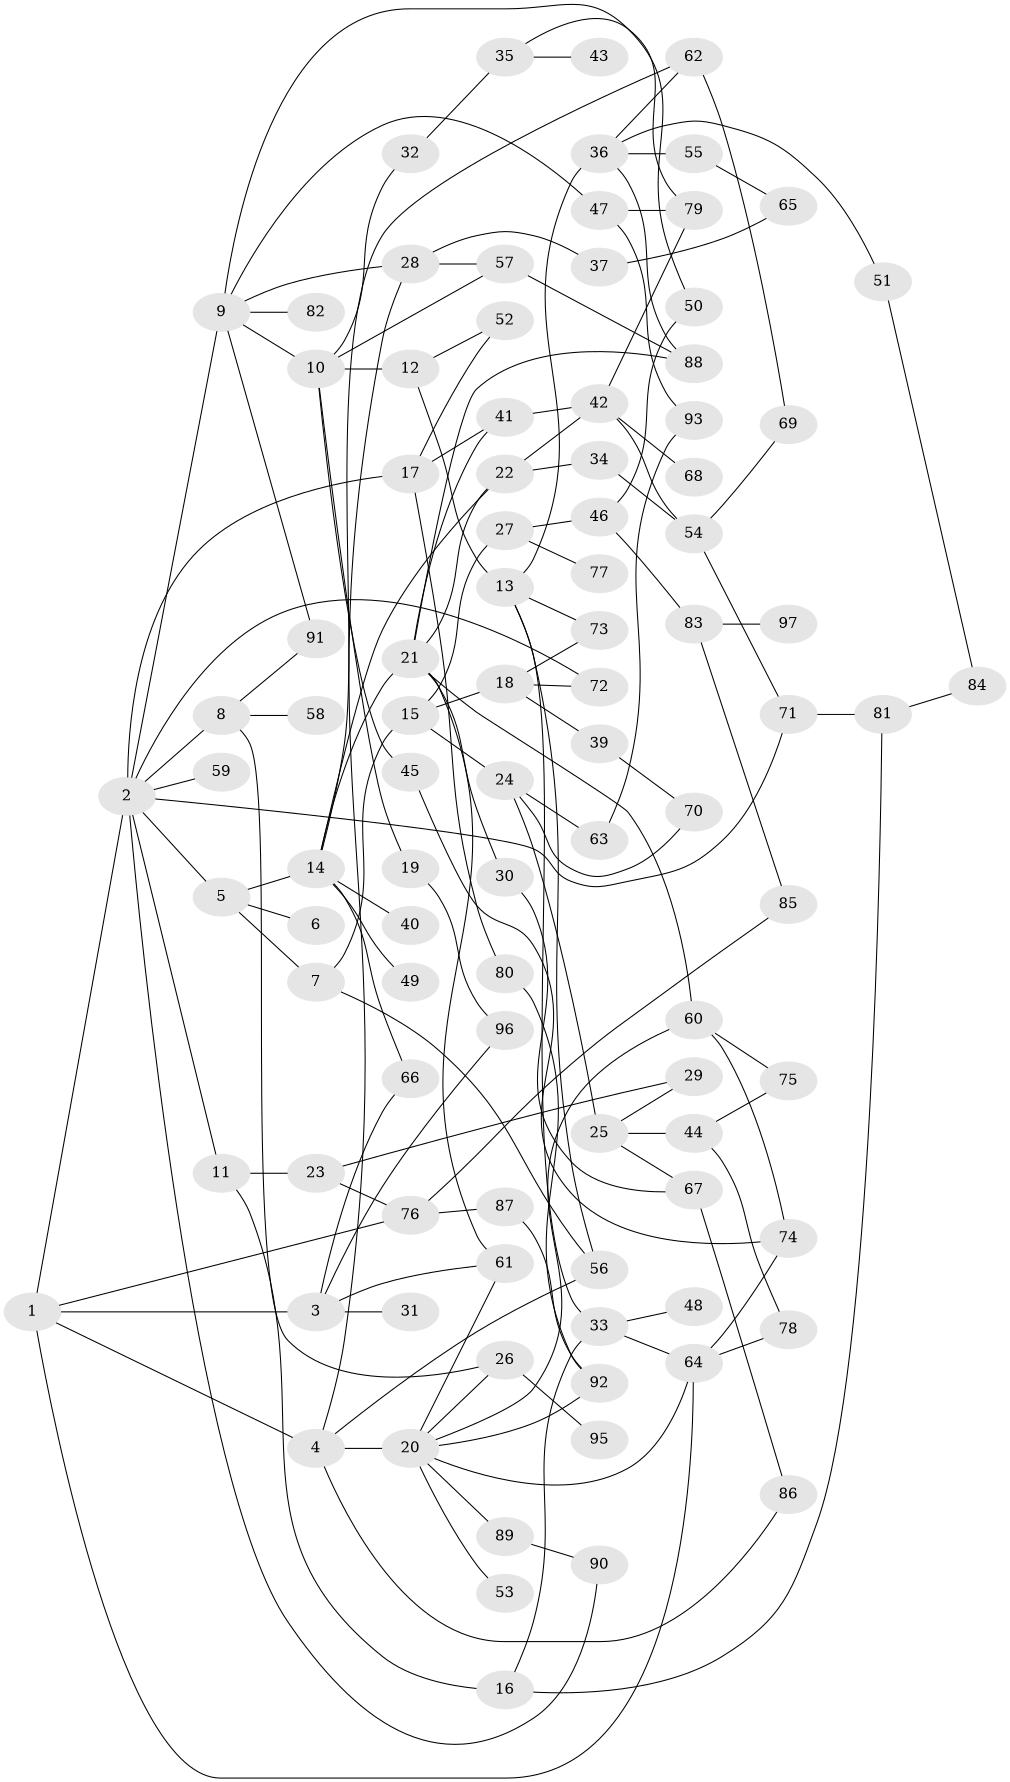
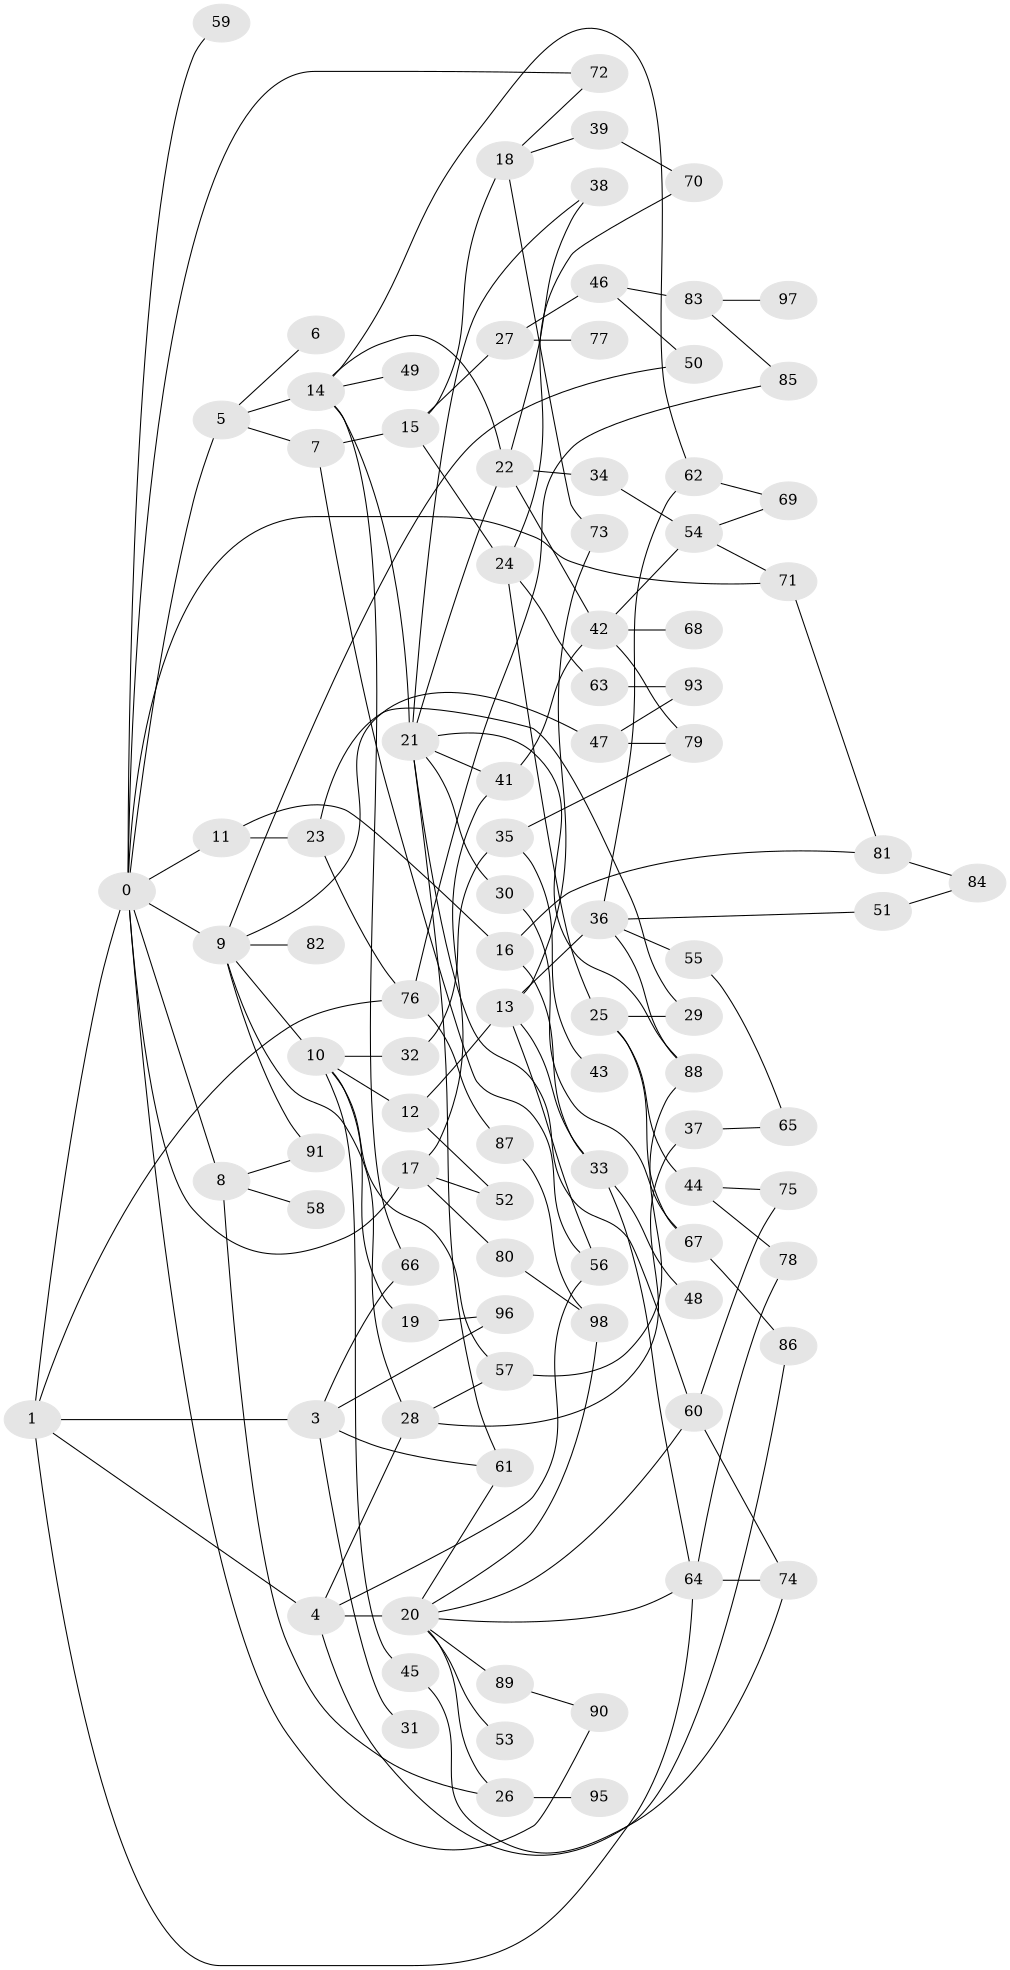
none -> (600, 187)
(127, 796) -> (127, 891)
(411, 925) -> none
(600, 1383) -> (600, 1323)
